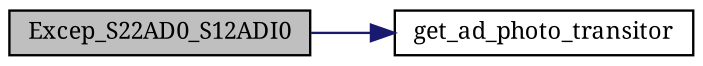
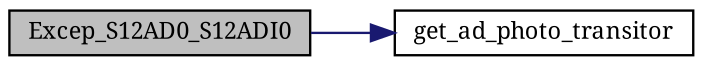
(160, 33) -> (160, 33)
